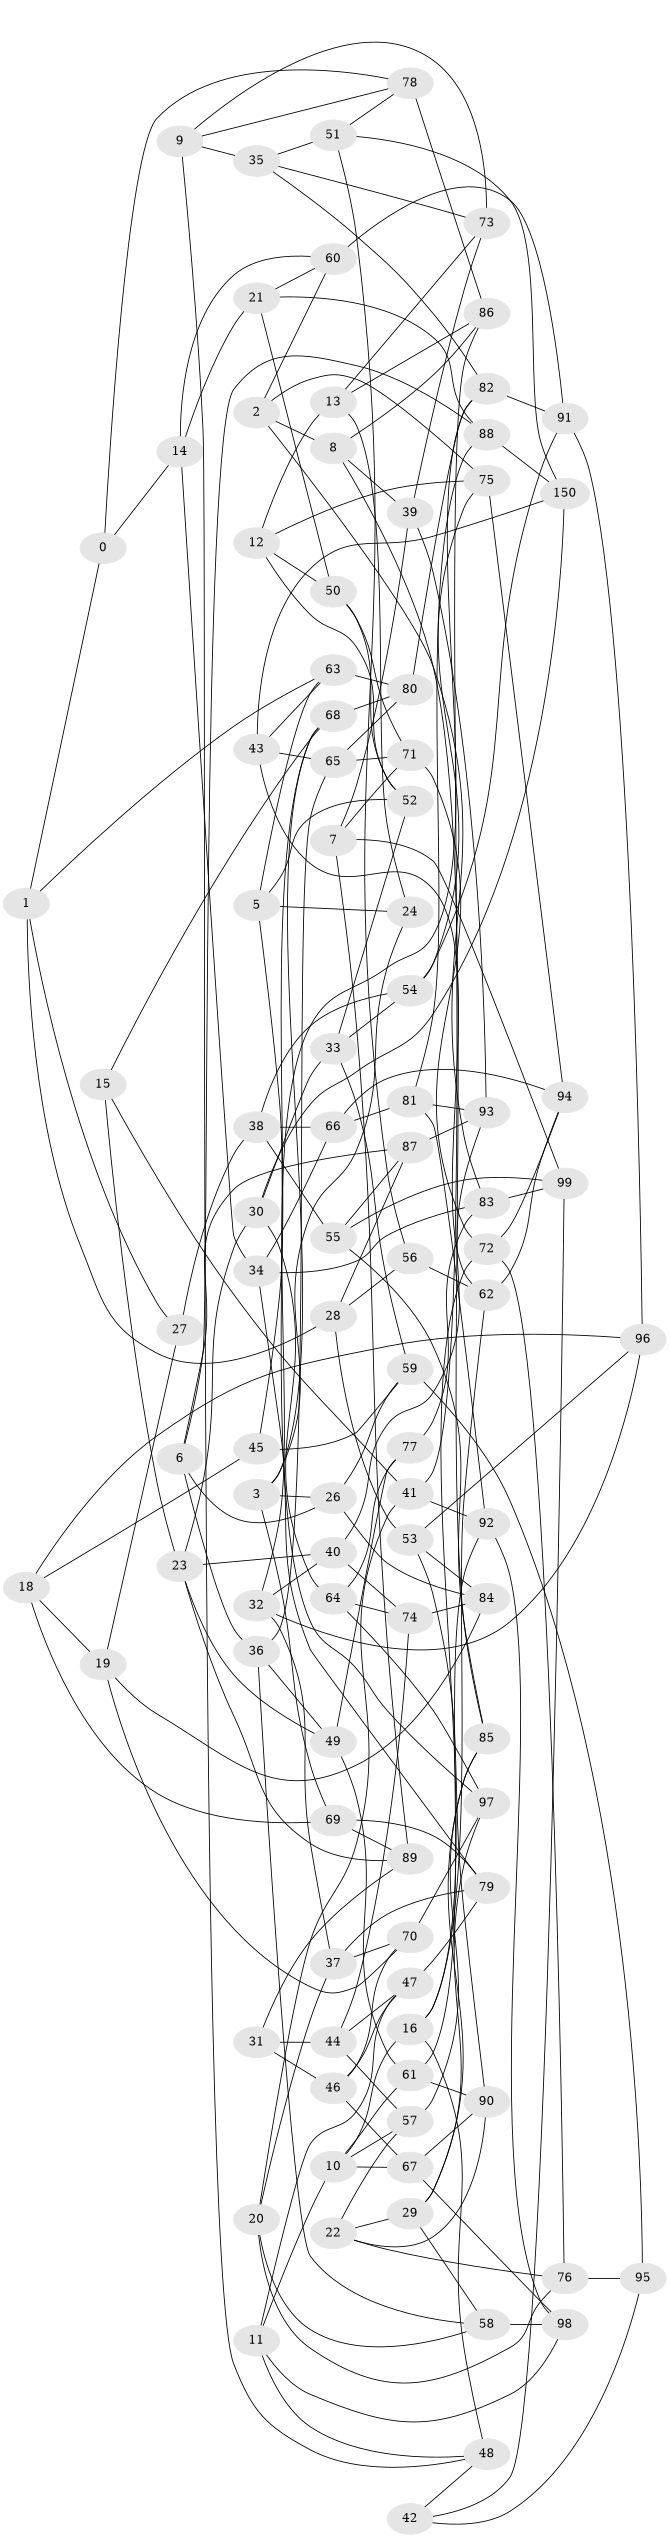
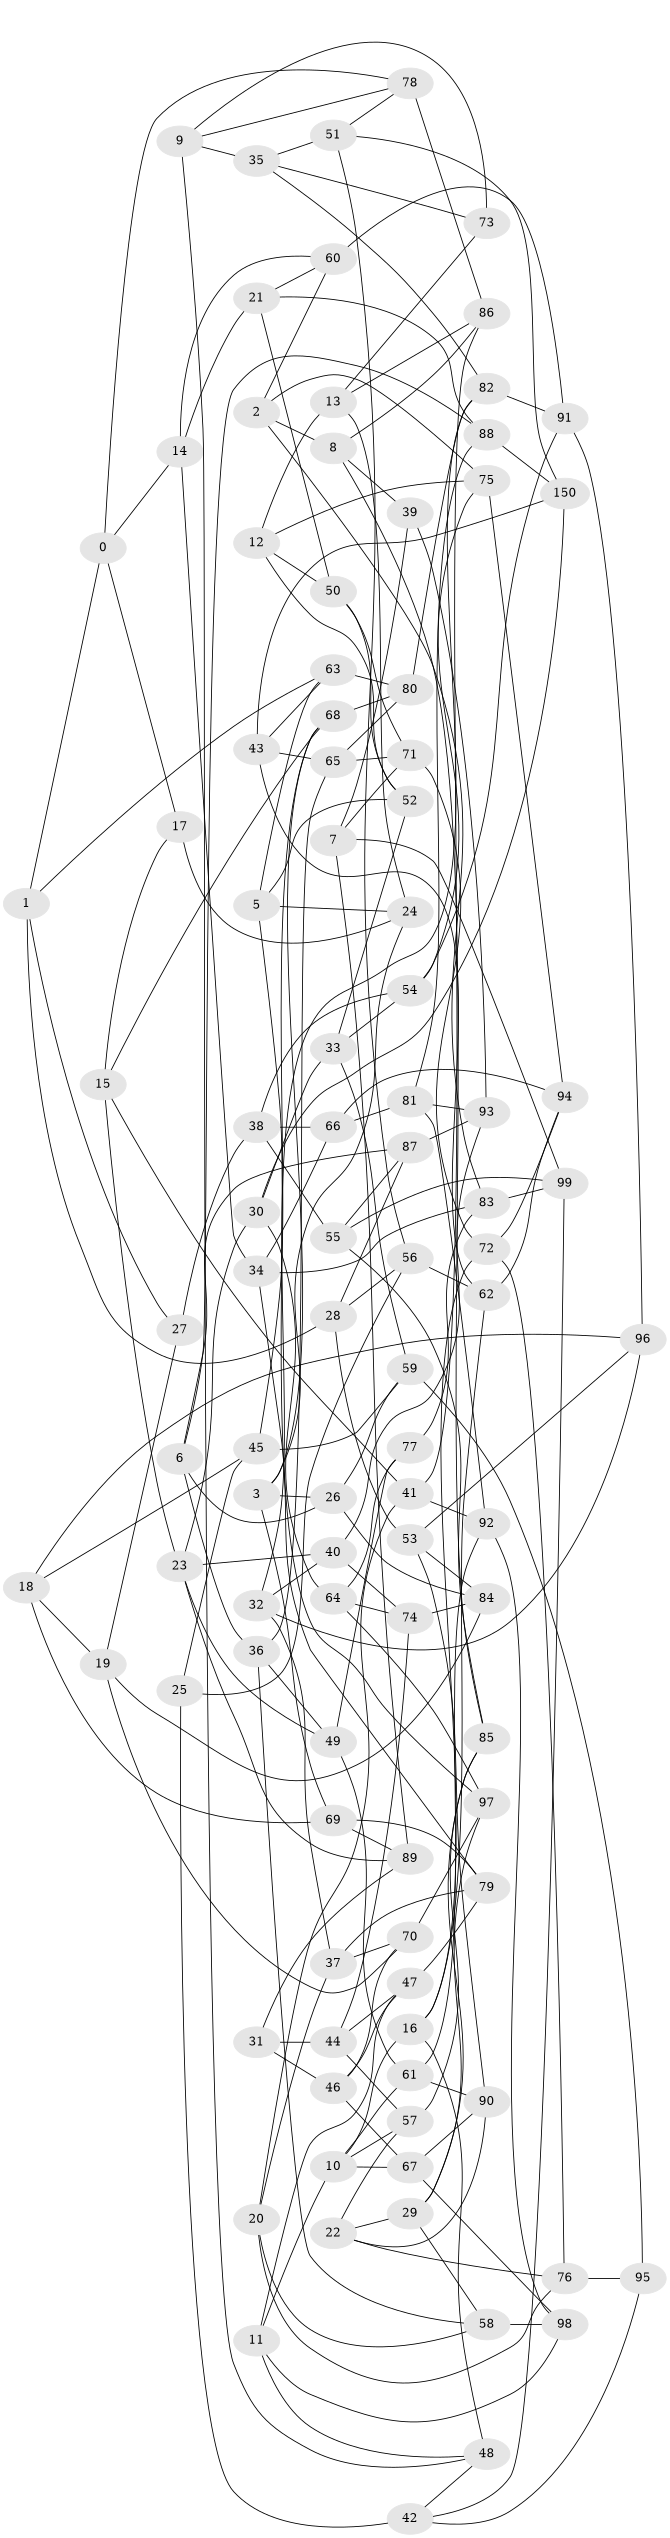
(442, 374) -> none
none -> (180, 827)
none -> (180, 1691)
